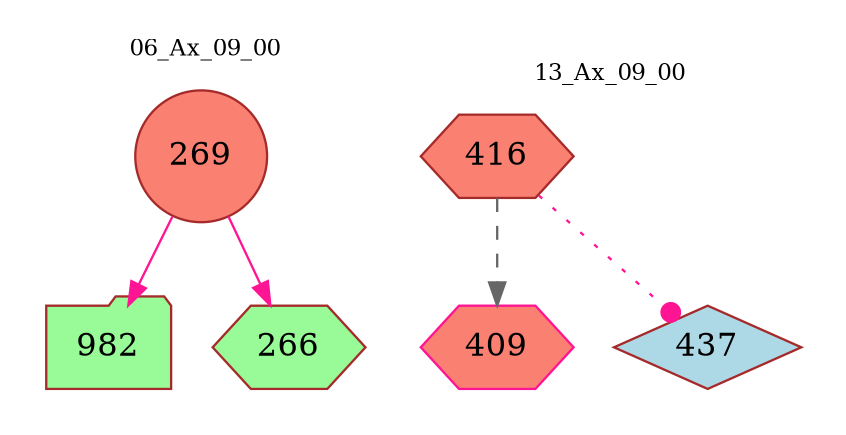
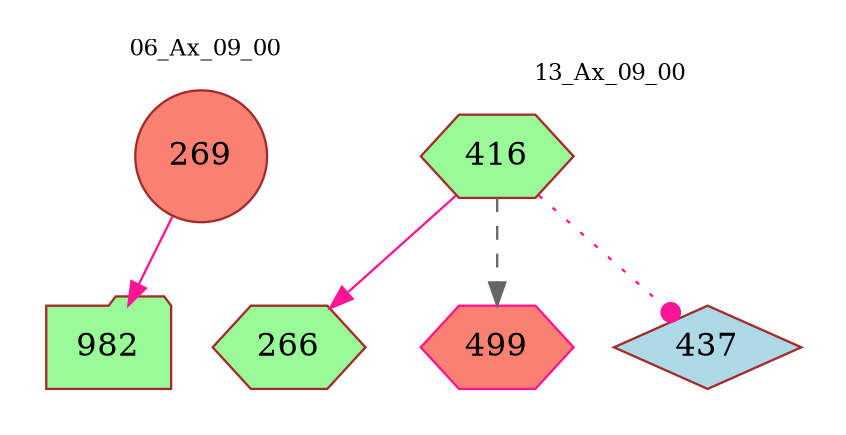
(497, 156) -> (497, 156)
(244, 250) -> (418, 229)
(497, 347) -> (497, 347)
